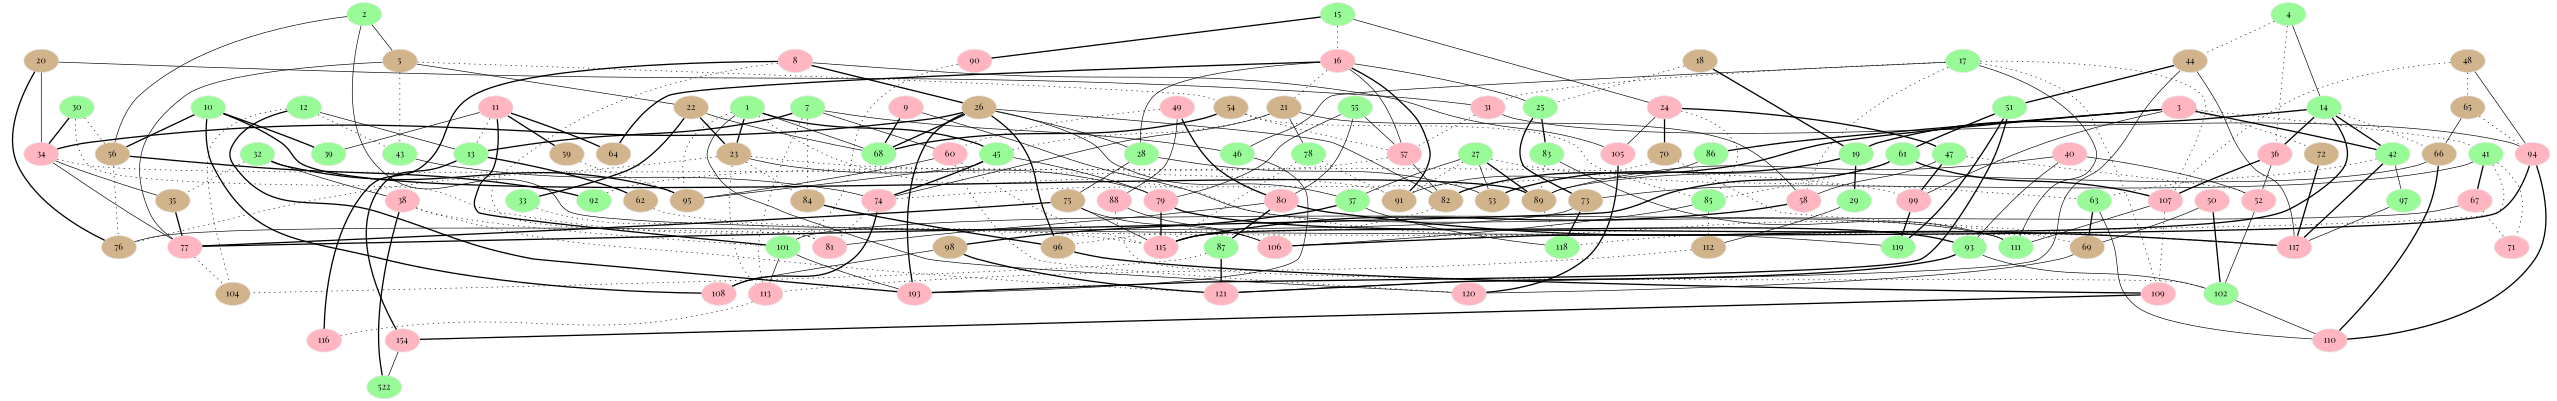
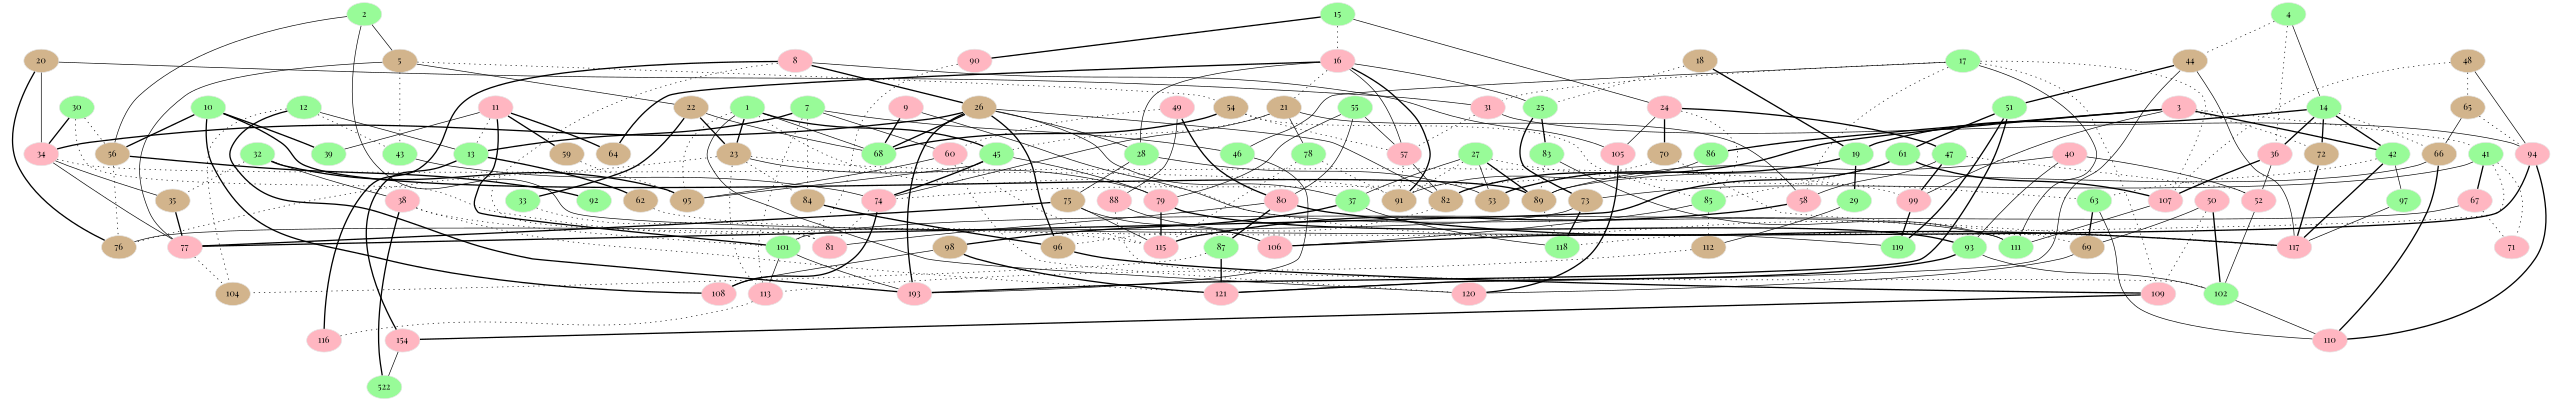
(997, 169) -> (1402, 177)
(1795, 232) -> (2323, 131)
(2162, 247) -> (2185, 247)
